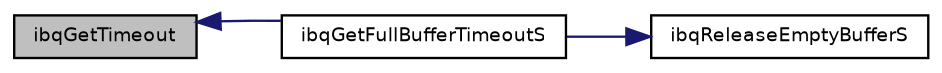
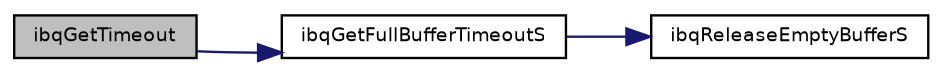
(251, 21) -> (227, 52)
